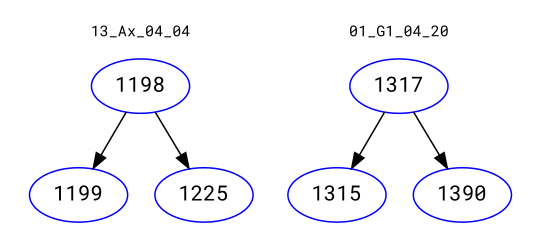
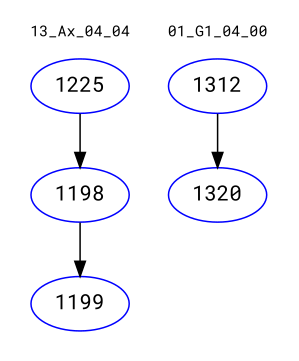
(400, 32) -> (218, 32)
(399, 86) -> (218, 86)
(168, 134) -> (80, 133)
(337, 195) -> none
(462, 195) -> (218, 195)
